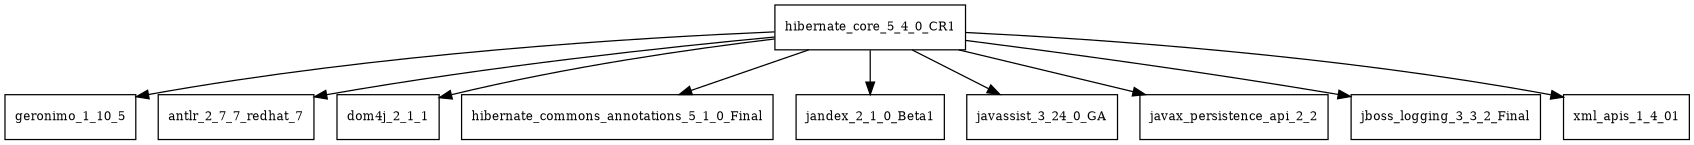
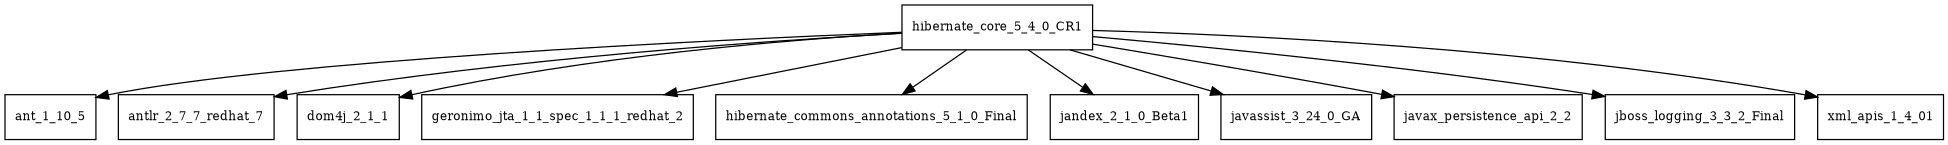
(70, 117) -> (50, 117)
none -> (558, 117)
